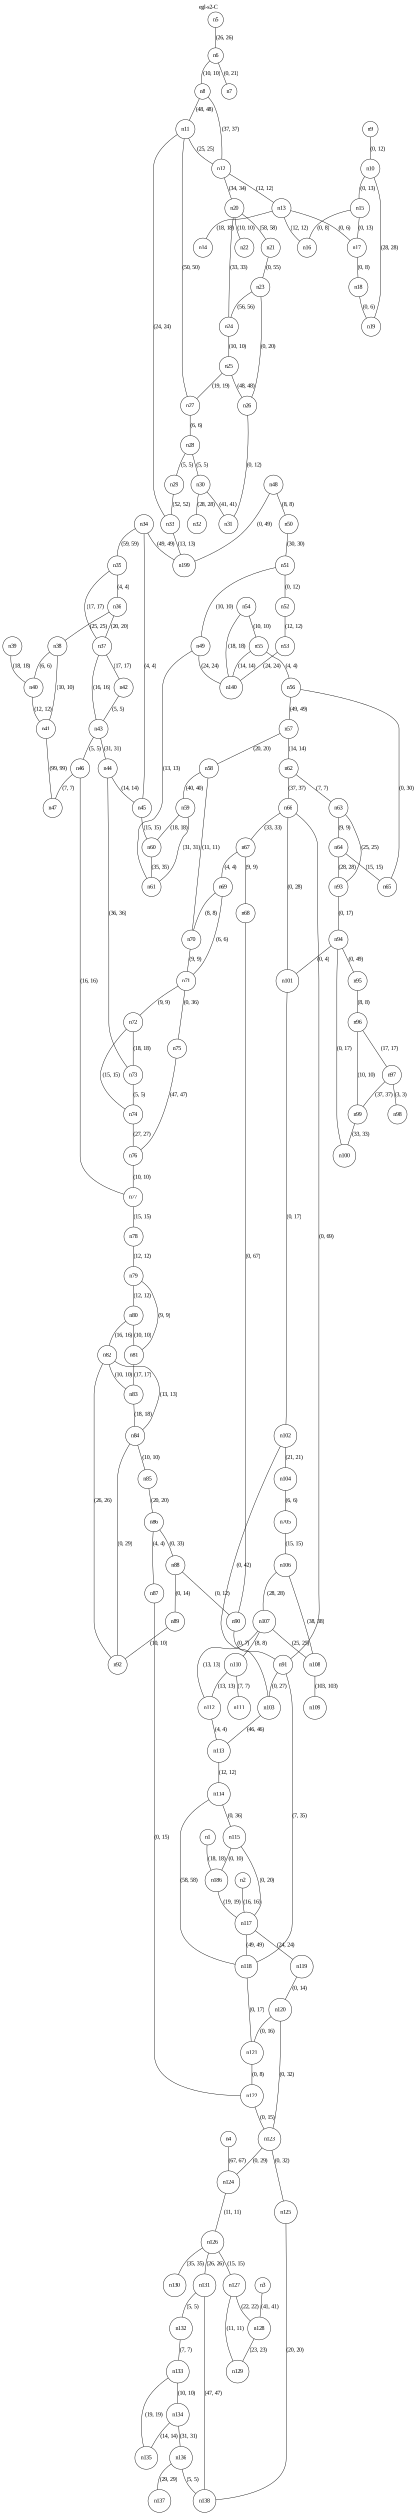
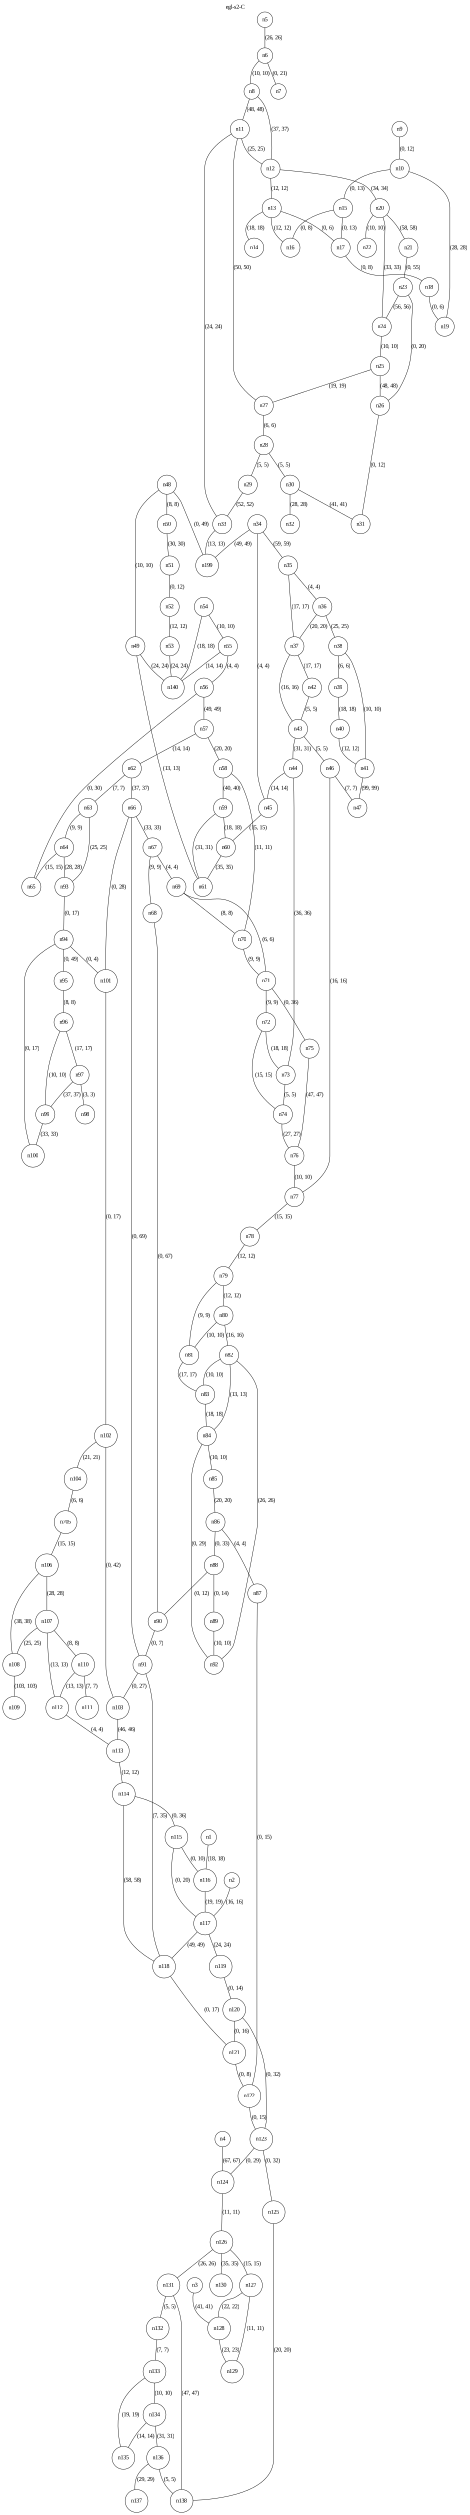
(225, 589) -> (135, 559)
(39, 663) -> (338, 667)
(216, 1880) -> (205, 1880)
